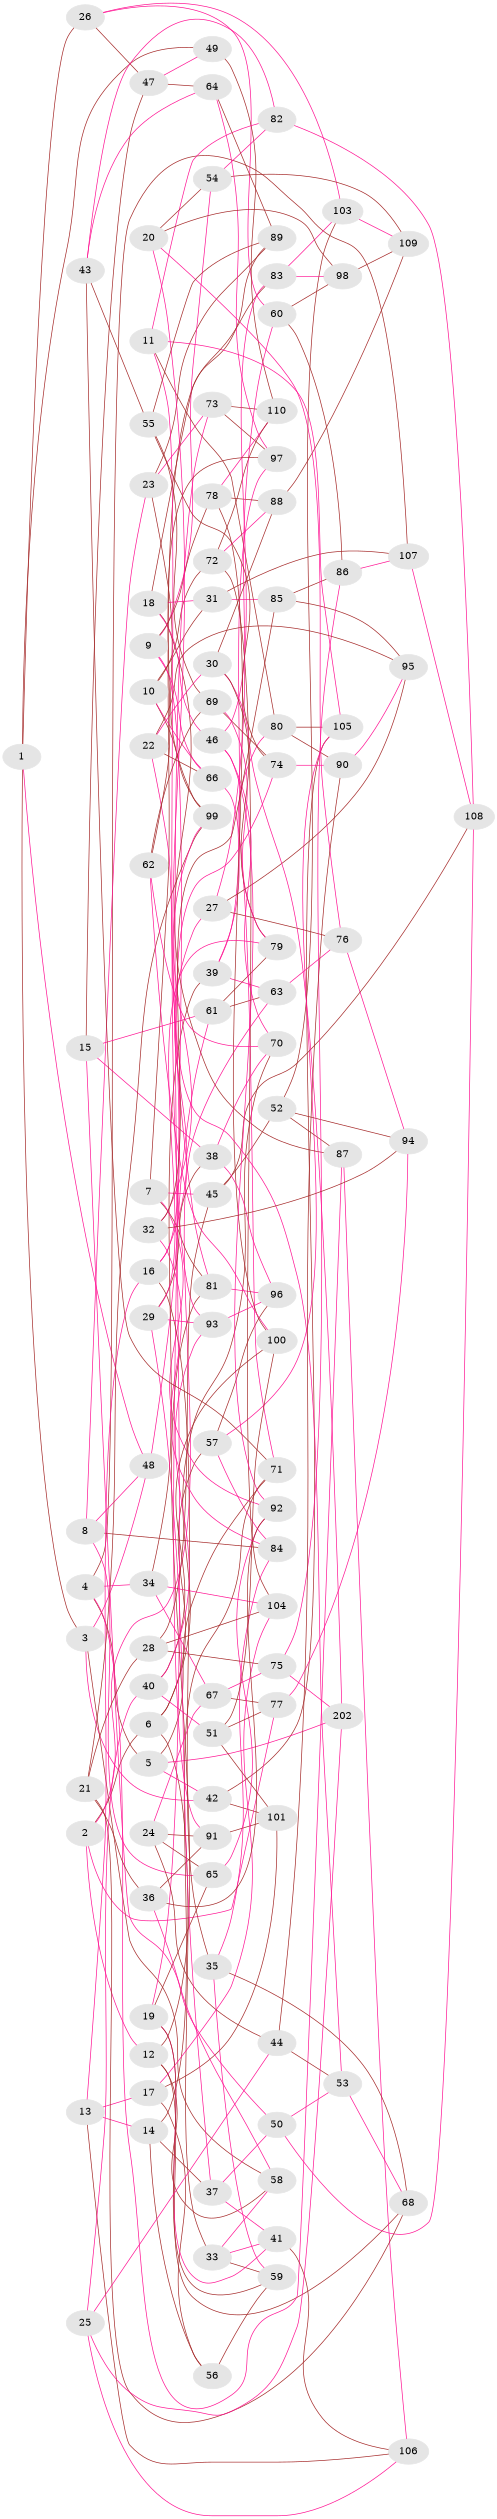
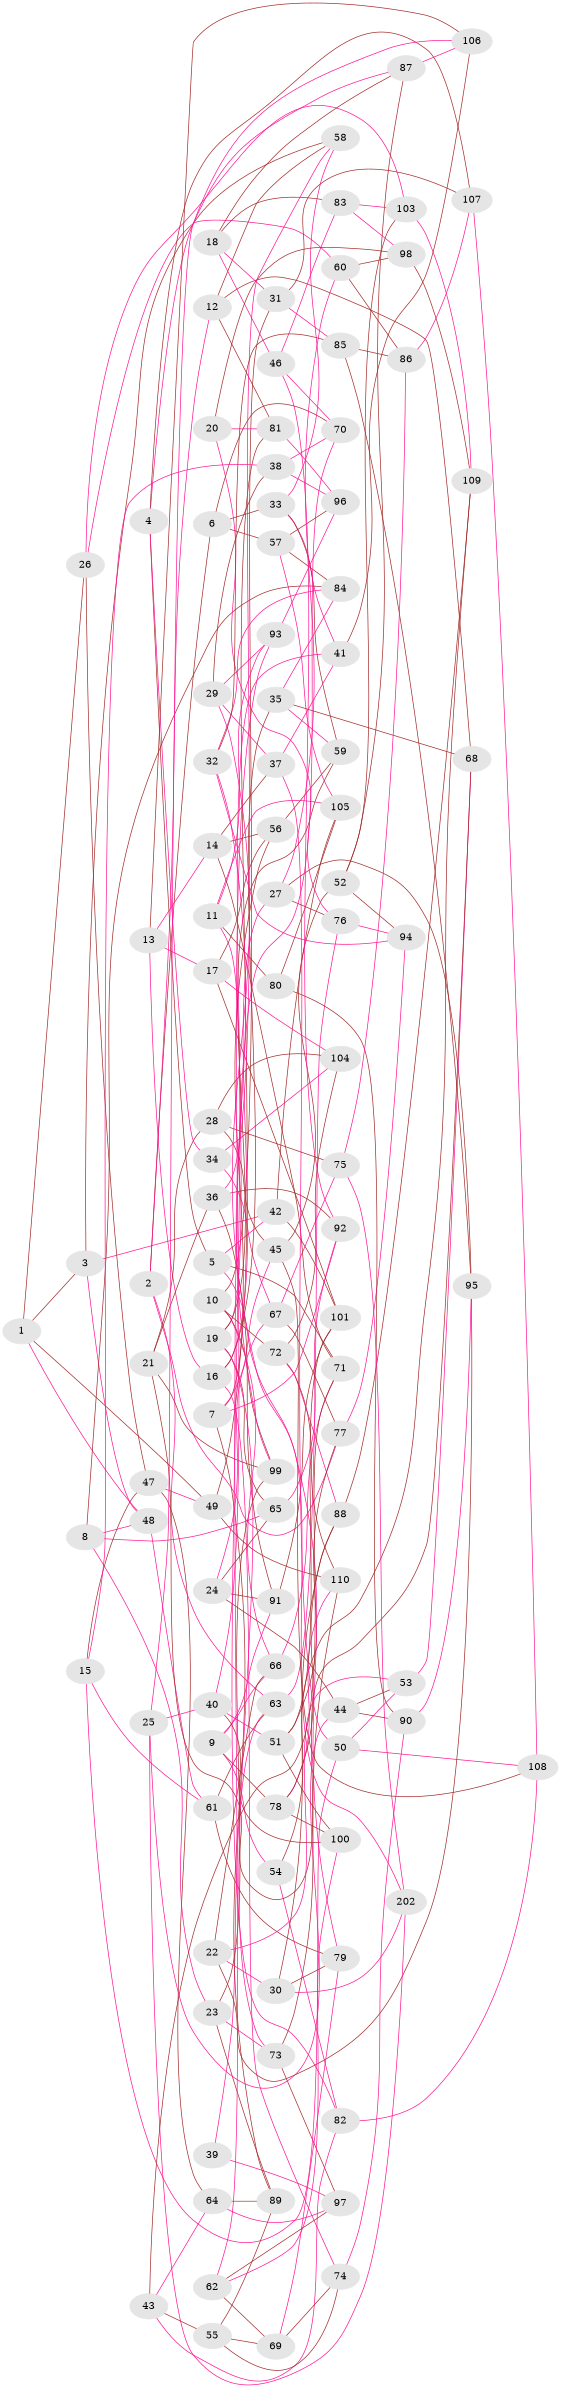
(186, 204) -> none
(239, 848) -> none
none -> (239, 1167)
(169, 1186) -> none
(287, 1203) -> (265, 921)
(234, 1488) -> (303, 563)
